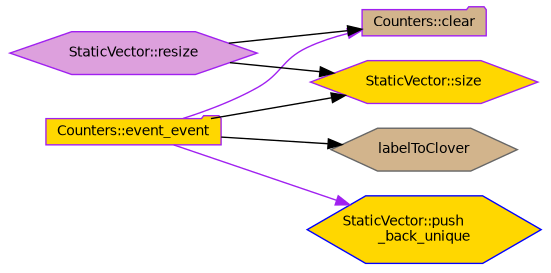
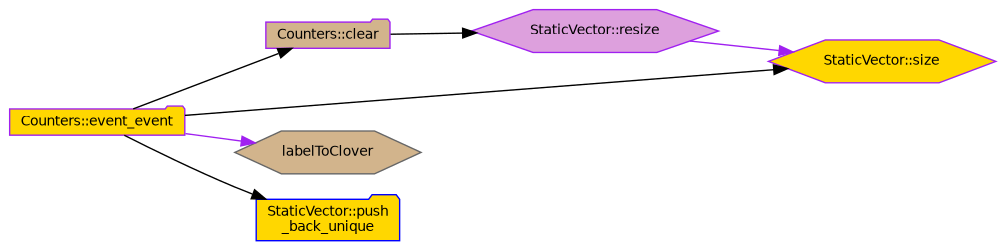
(288, 37) -> (427, 34)
(270, 67) -> (734, 46)
(268, 80) -> (206, 81)
(275, 140) -> (213, 137)
(255, 173) -> (188, 166)
(424, 230) -> (328, 220)
